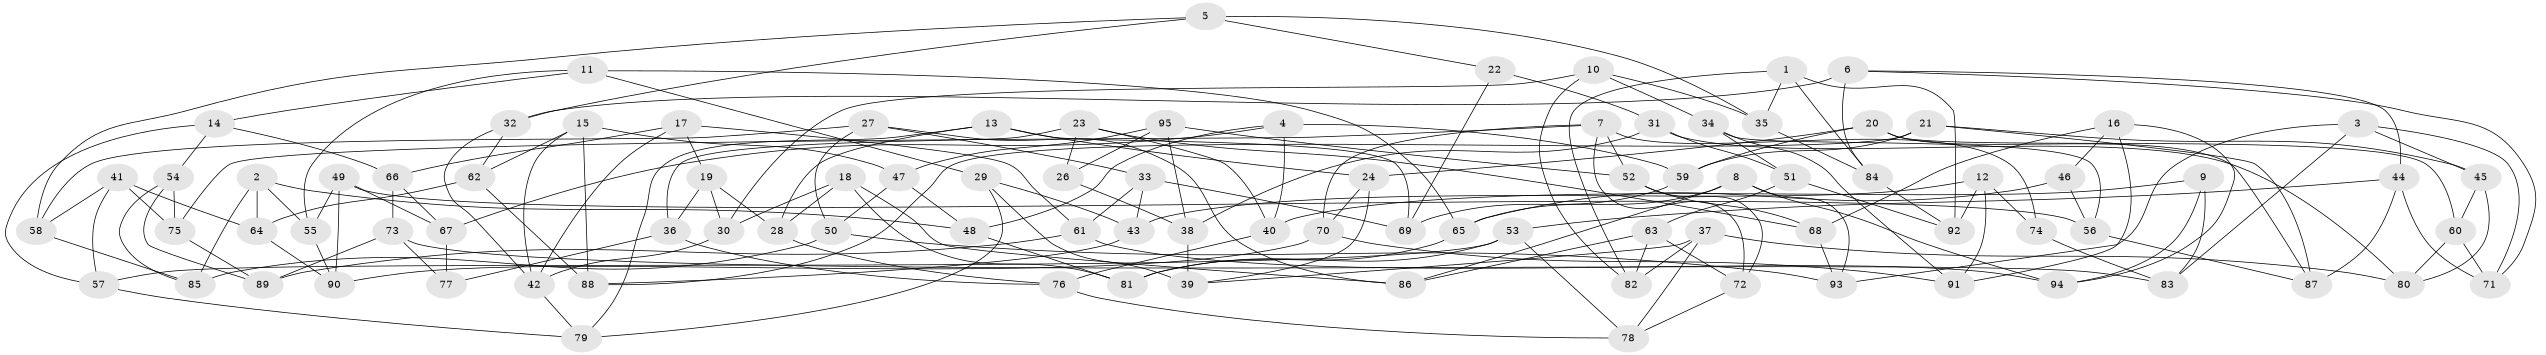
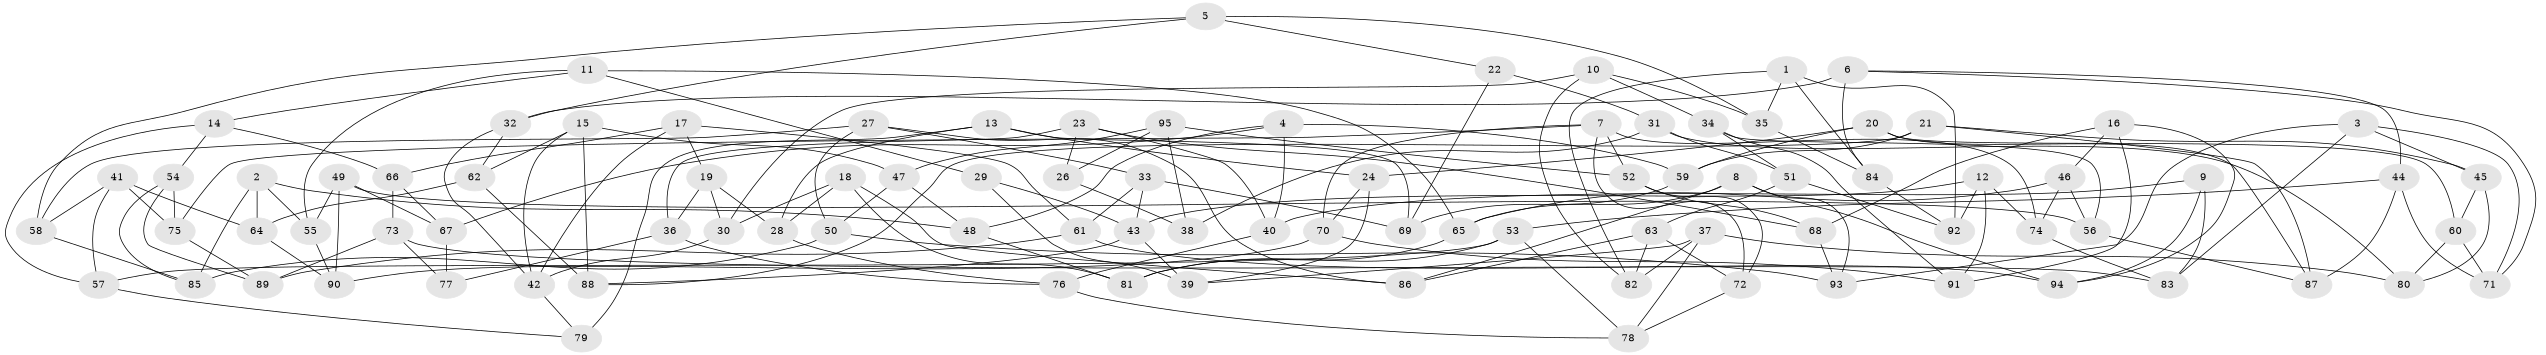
none -> (2051, 204)
(1188, 258) -> (1161, 258)
(835, 307) -> none
